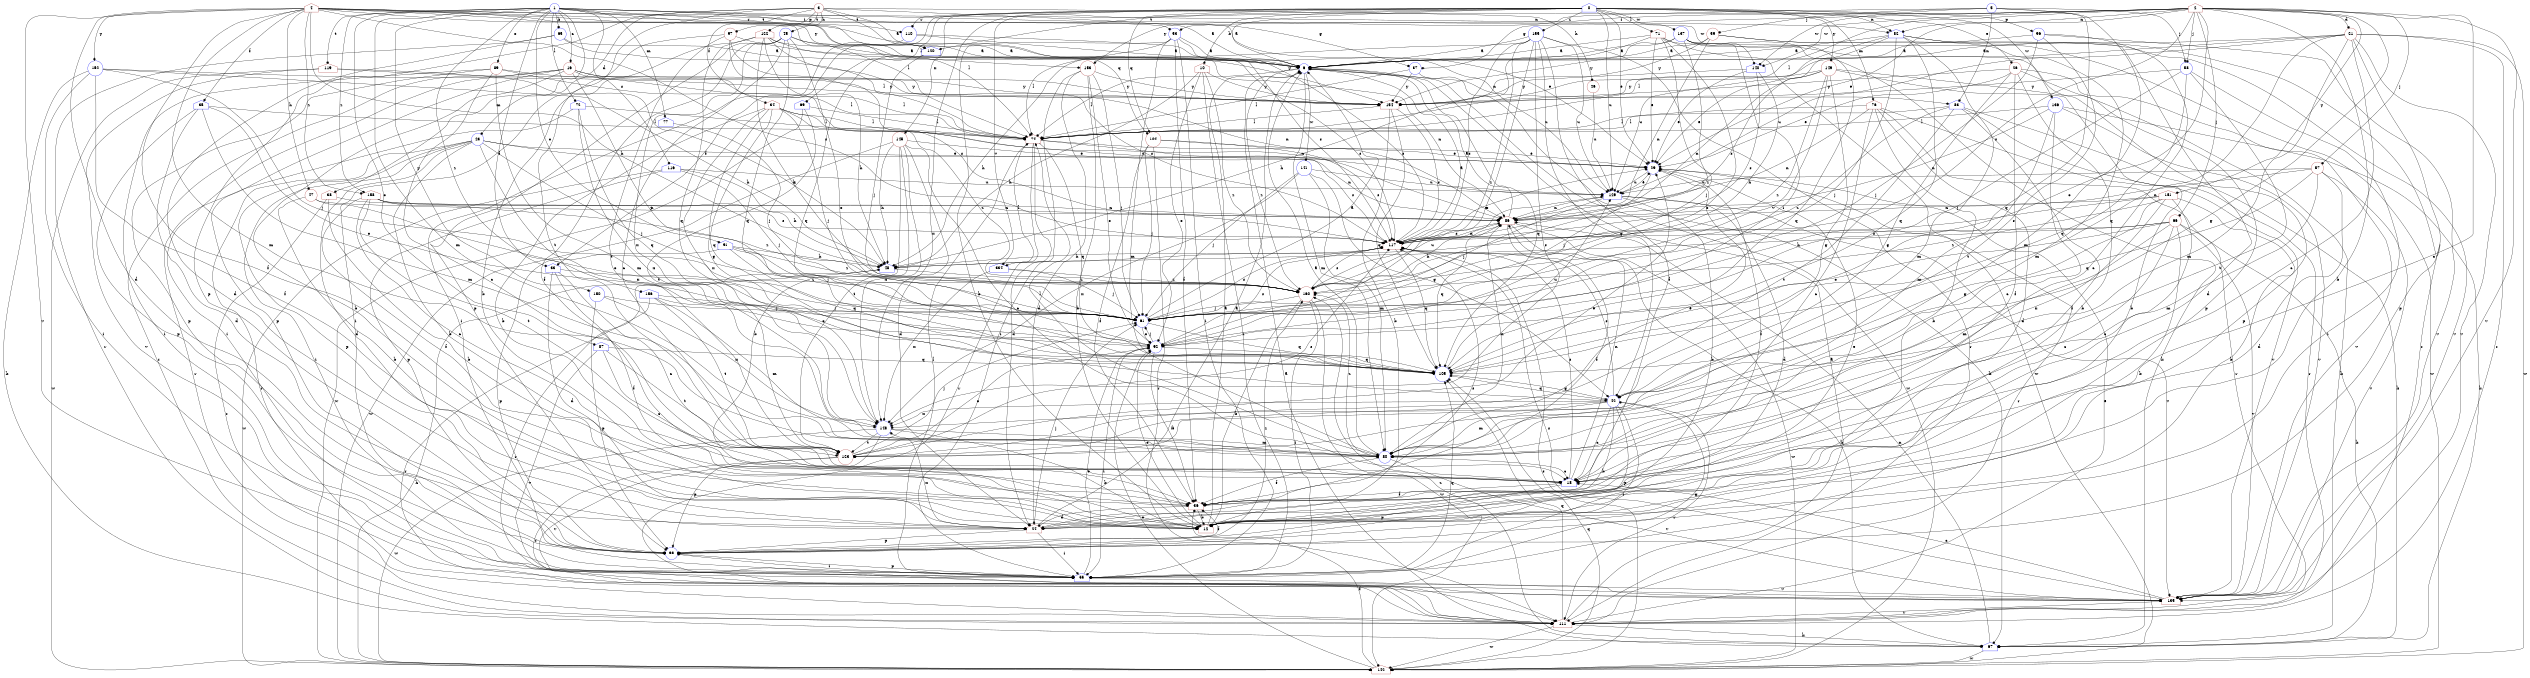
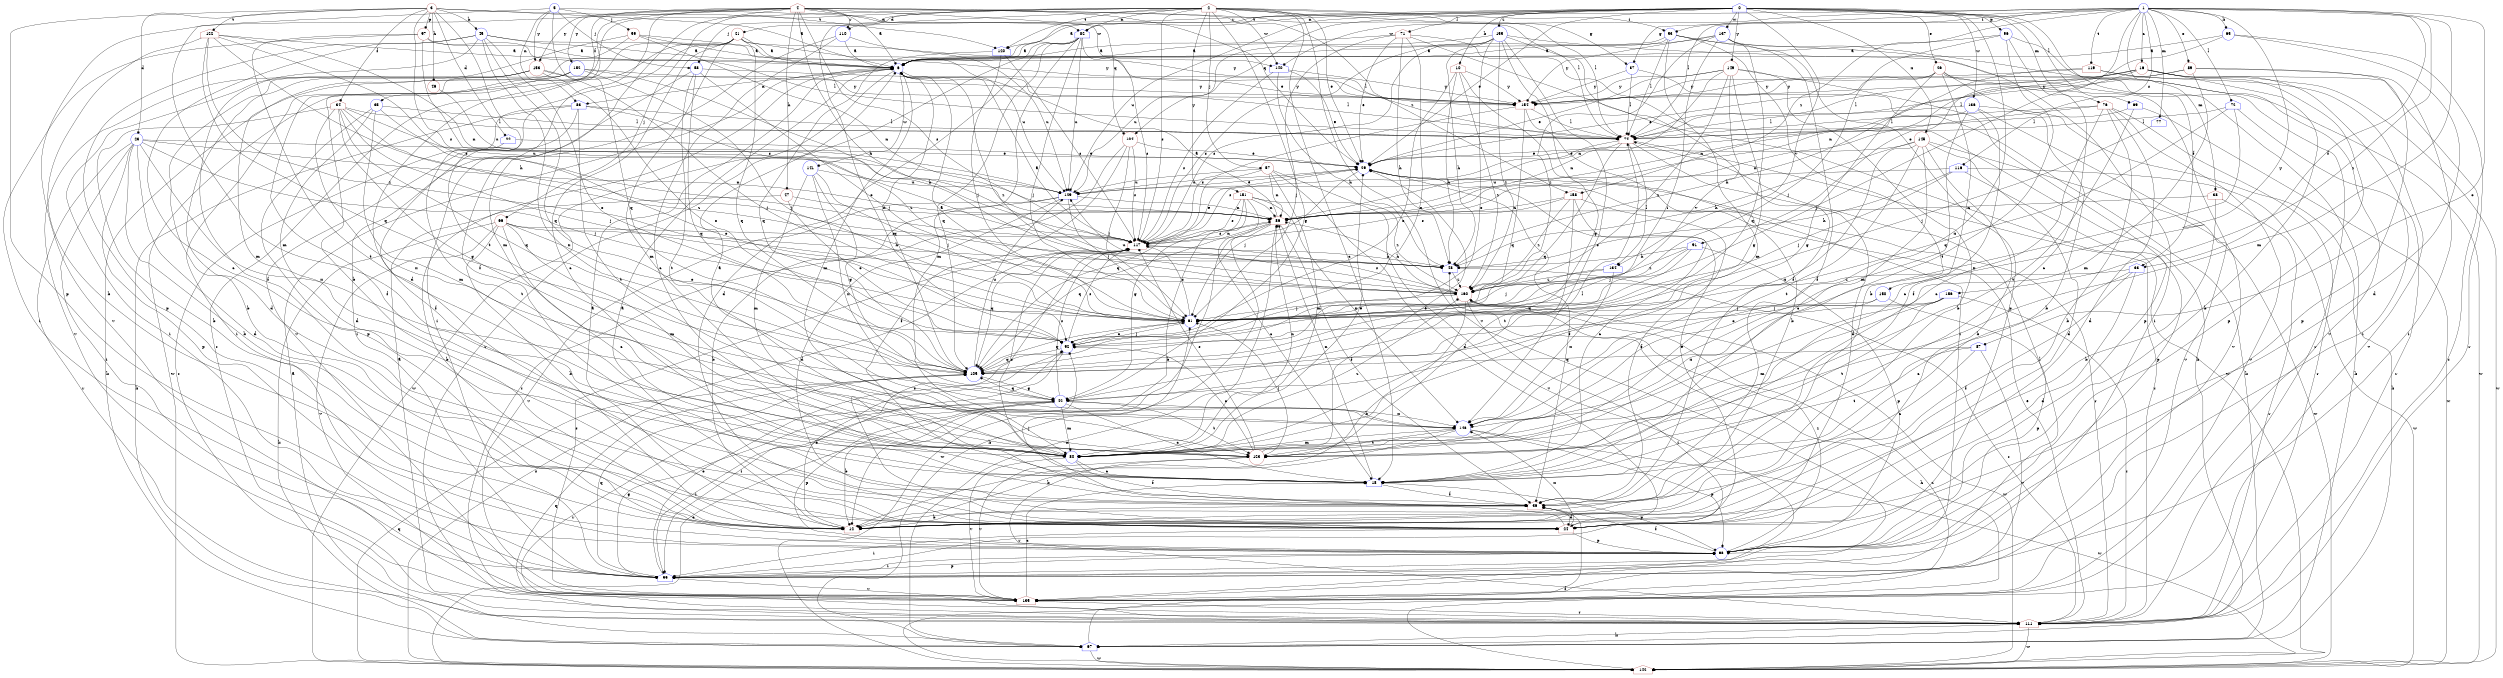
(201, 105) -> (376, 105)
none -> (508, 139)
(999, 268) -> (1613, 268)
(683, 422) -> (851, 433)
(1167, 427) -> none
(1731, 540) -> none
